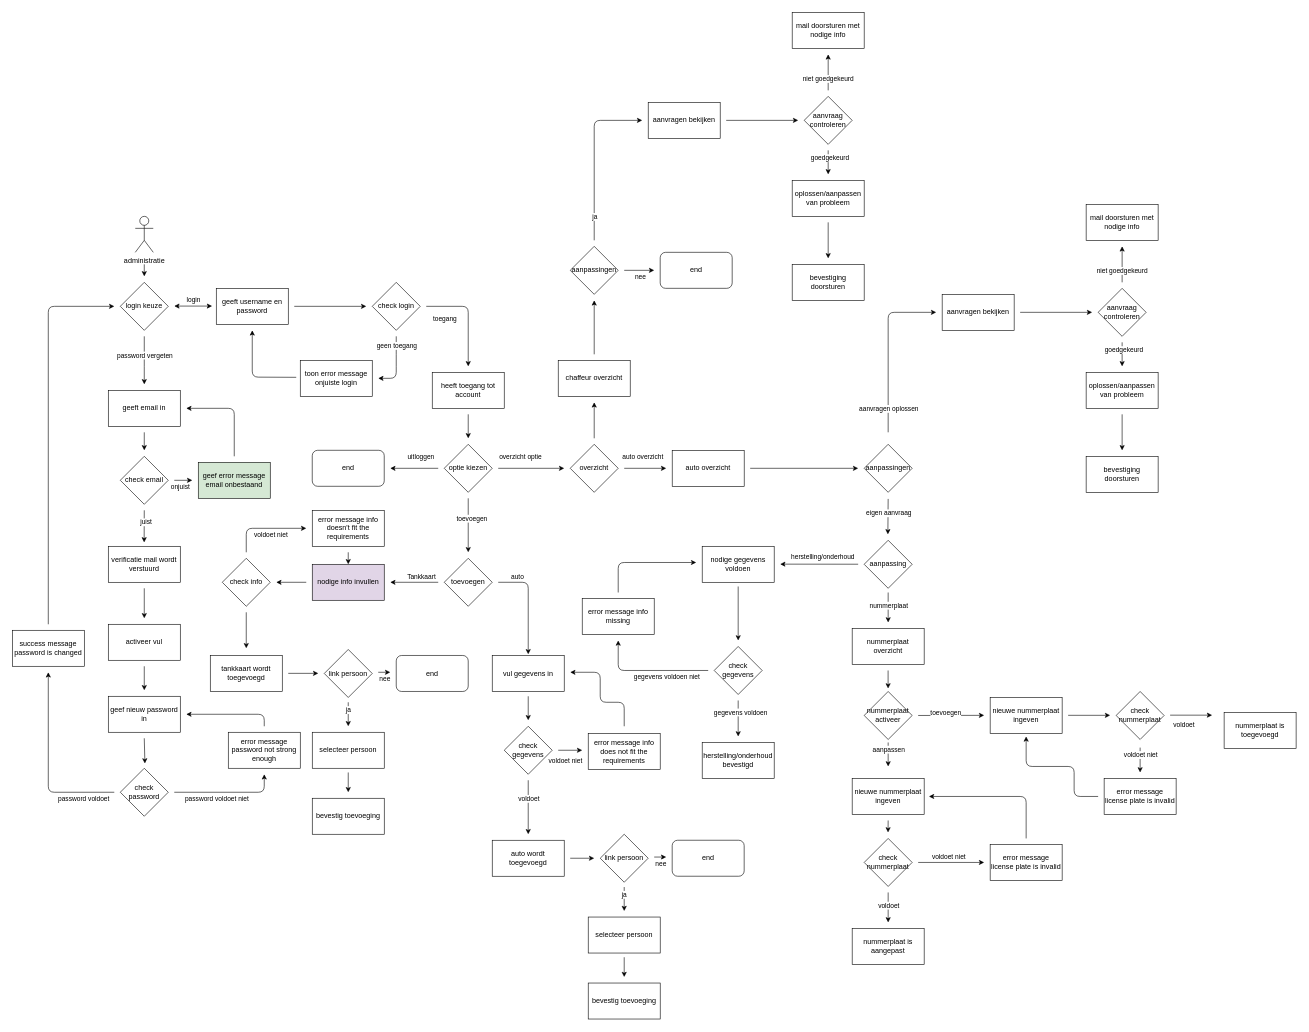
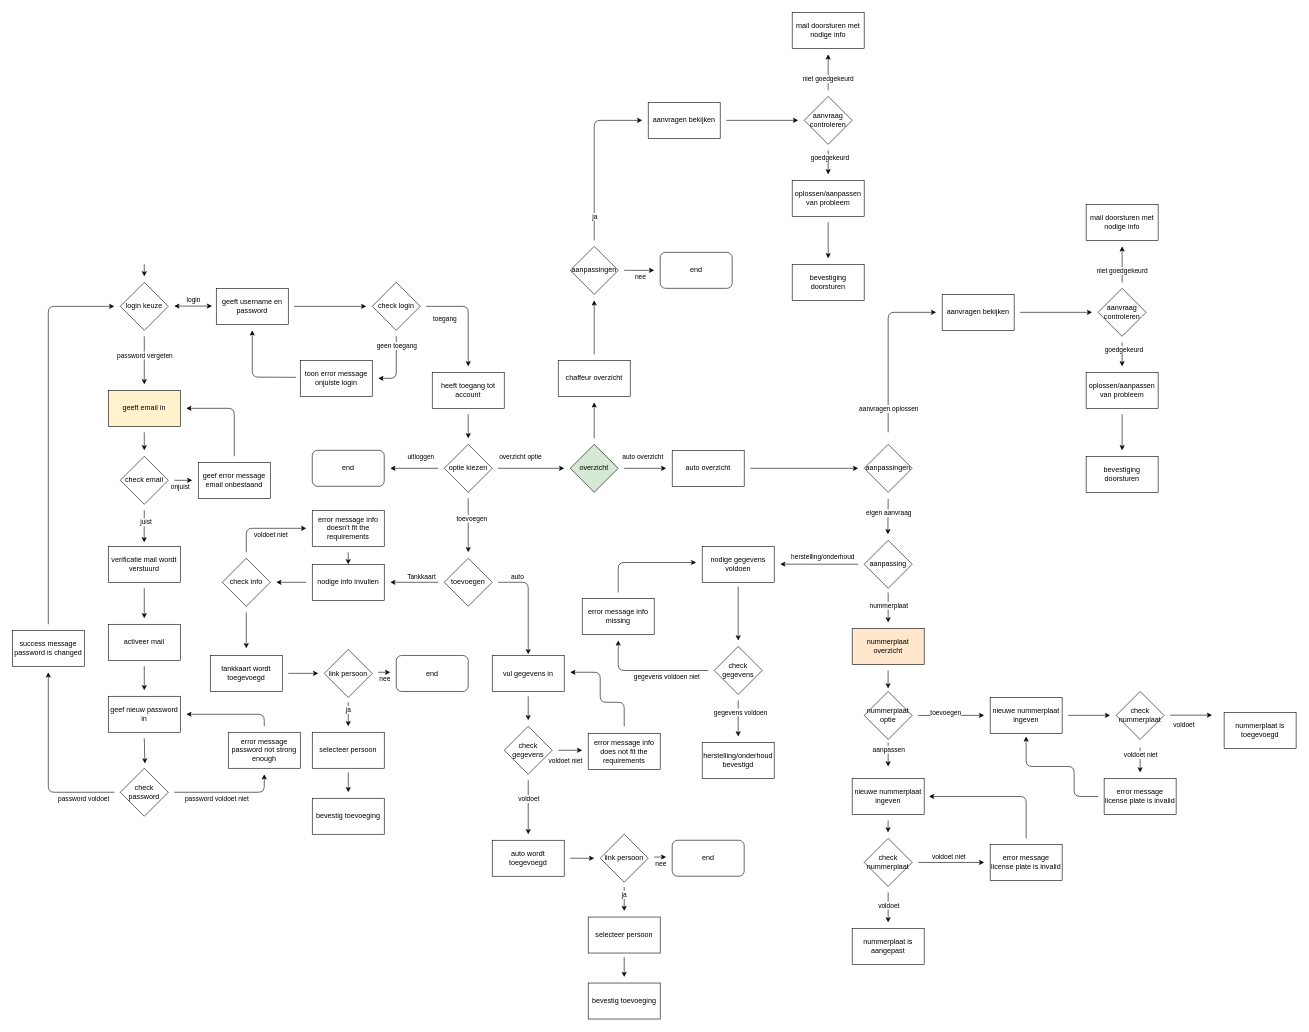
(144, 234) -> none
(144, 408) -> (144, 408)
(594, 468) -> (594, 468)
(234, 480) -> (234, 480)
(348, 582) -> (348, 582)
(144, 642) -> (144, 642)
(888, 647) -> (888, 647)
(888, 716) -> (888, 716)
